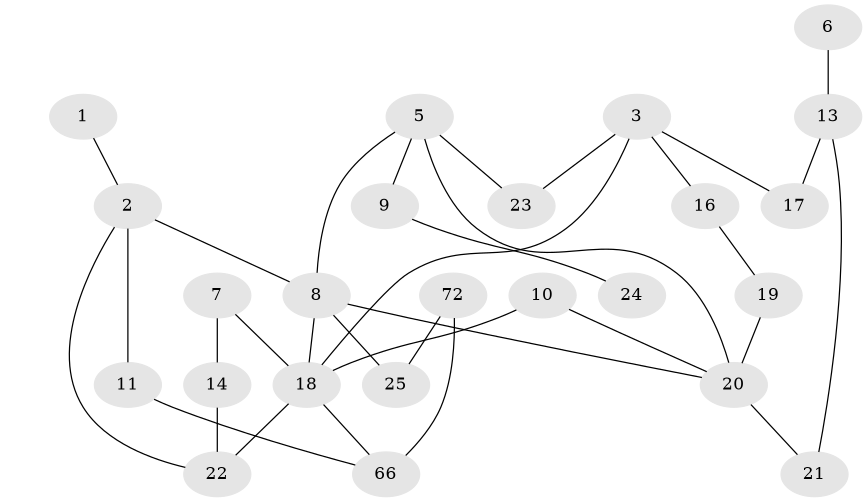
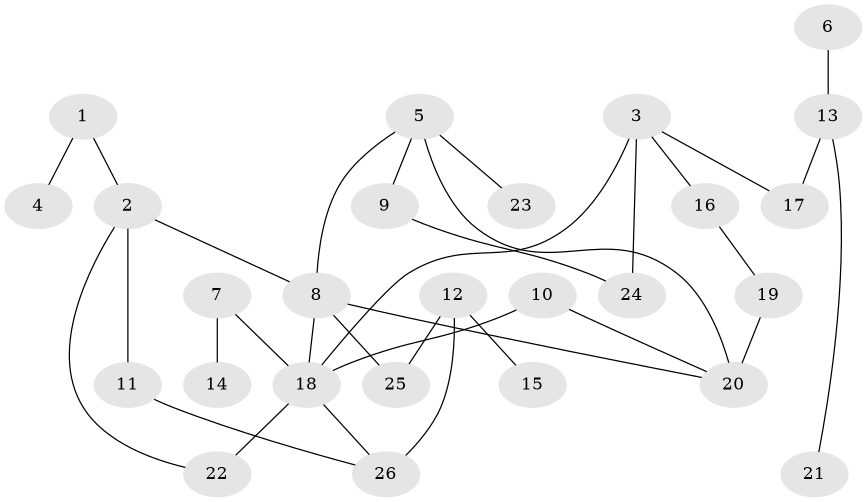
(579, 161) -> (634, 206)
none -> (38, 206)
(453, 296) -> (453, 296)
none -> (533, 385)
(774, 430) -> none
(217, 432) -> none
(386, 474) -> (386, 474)
